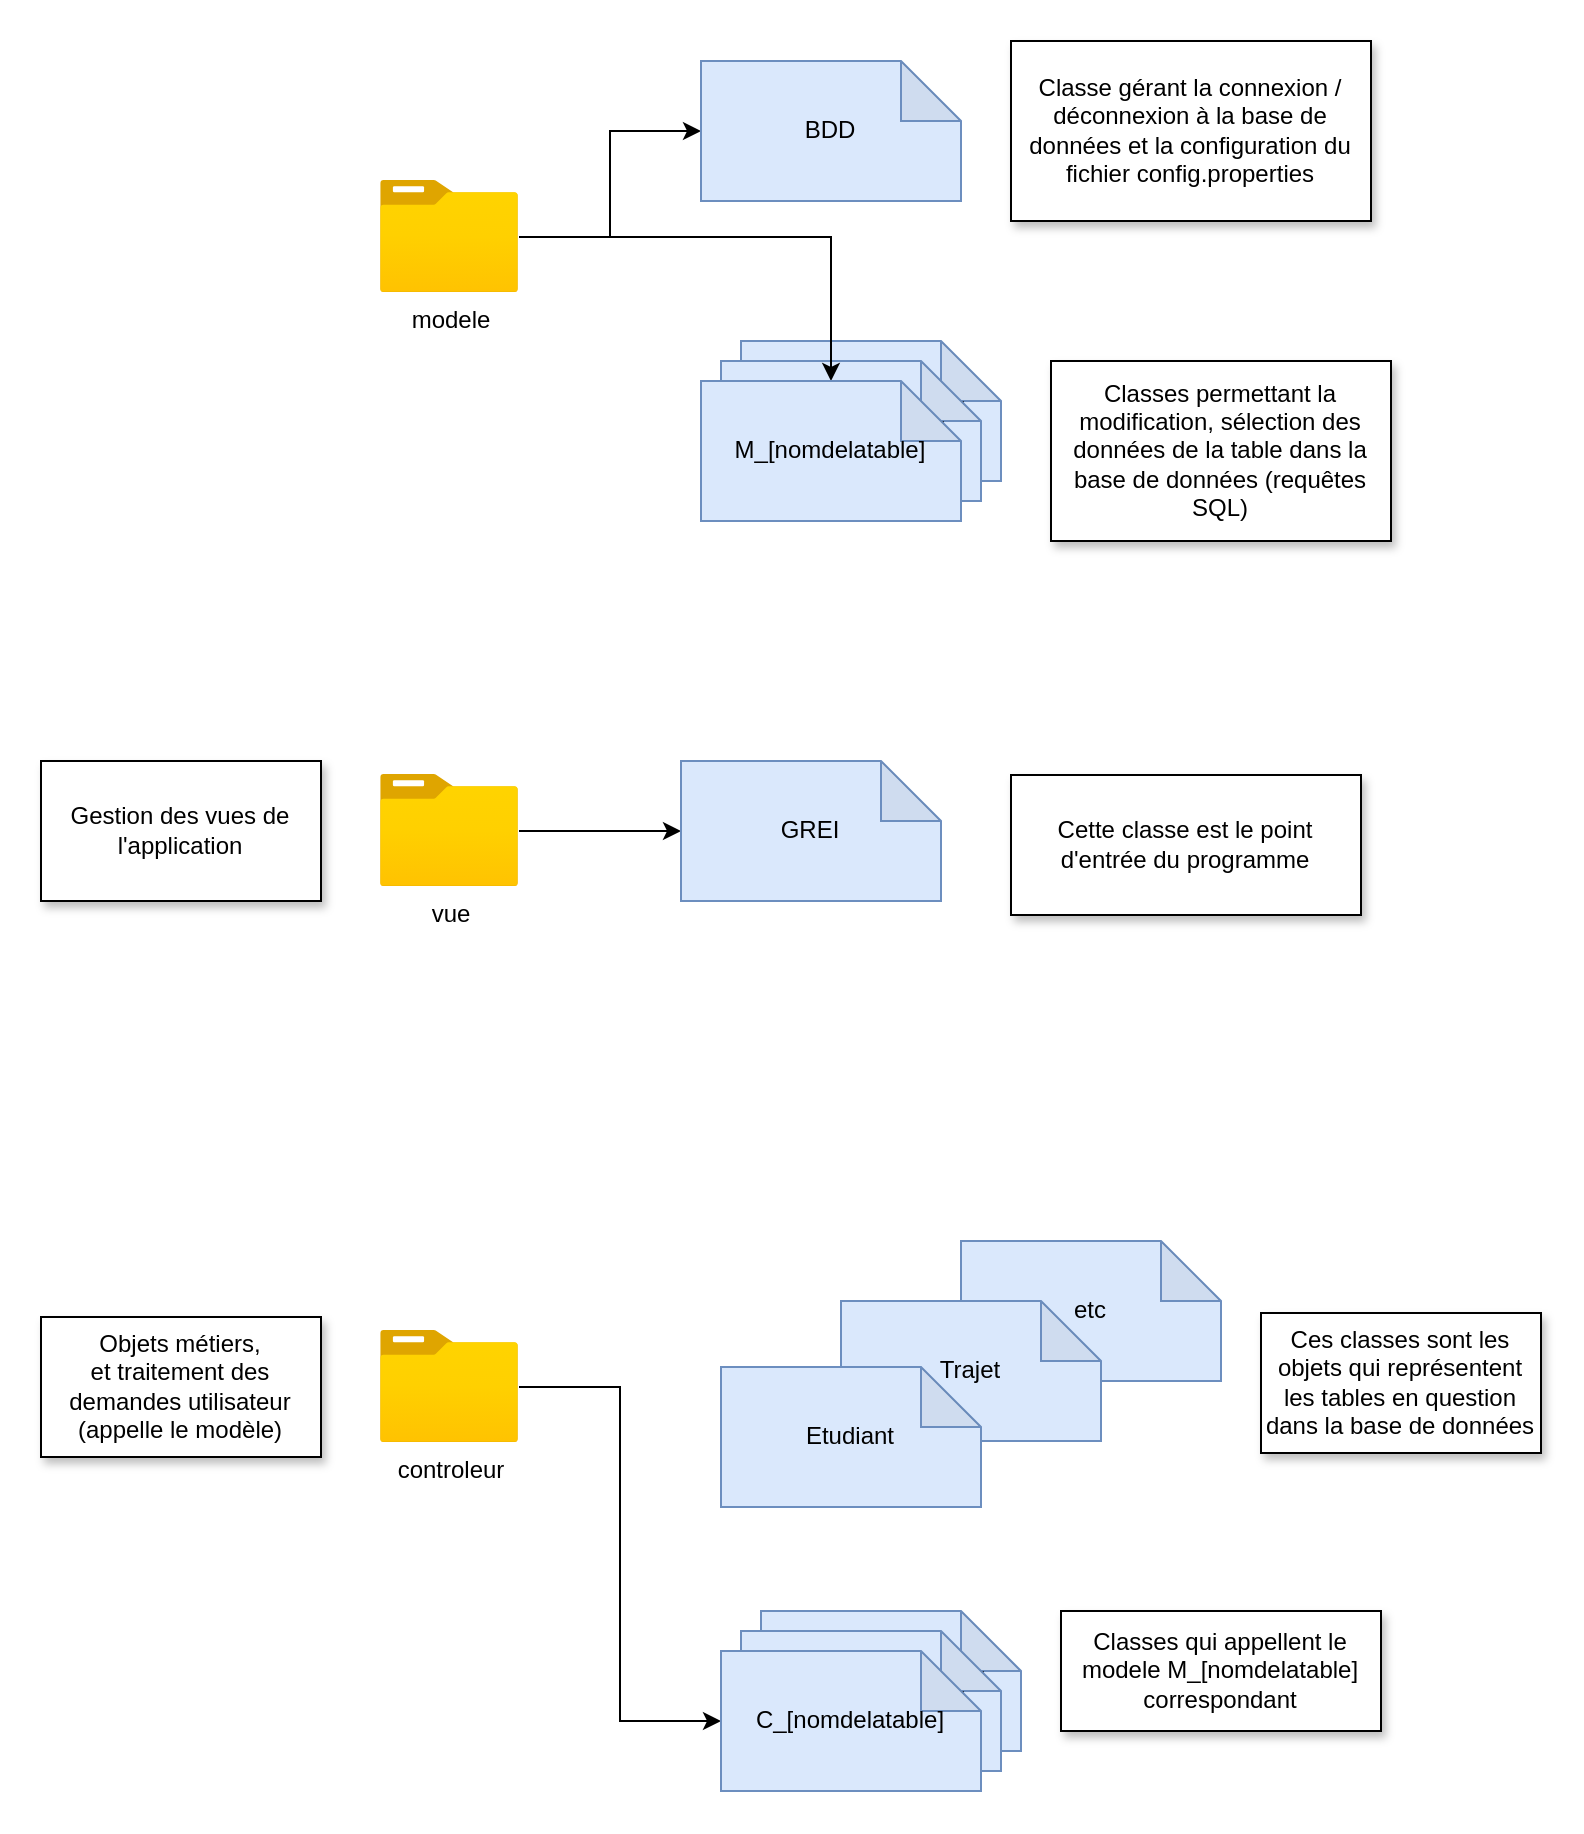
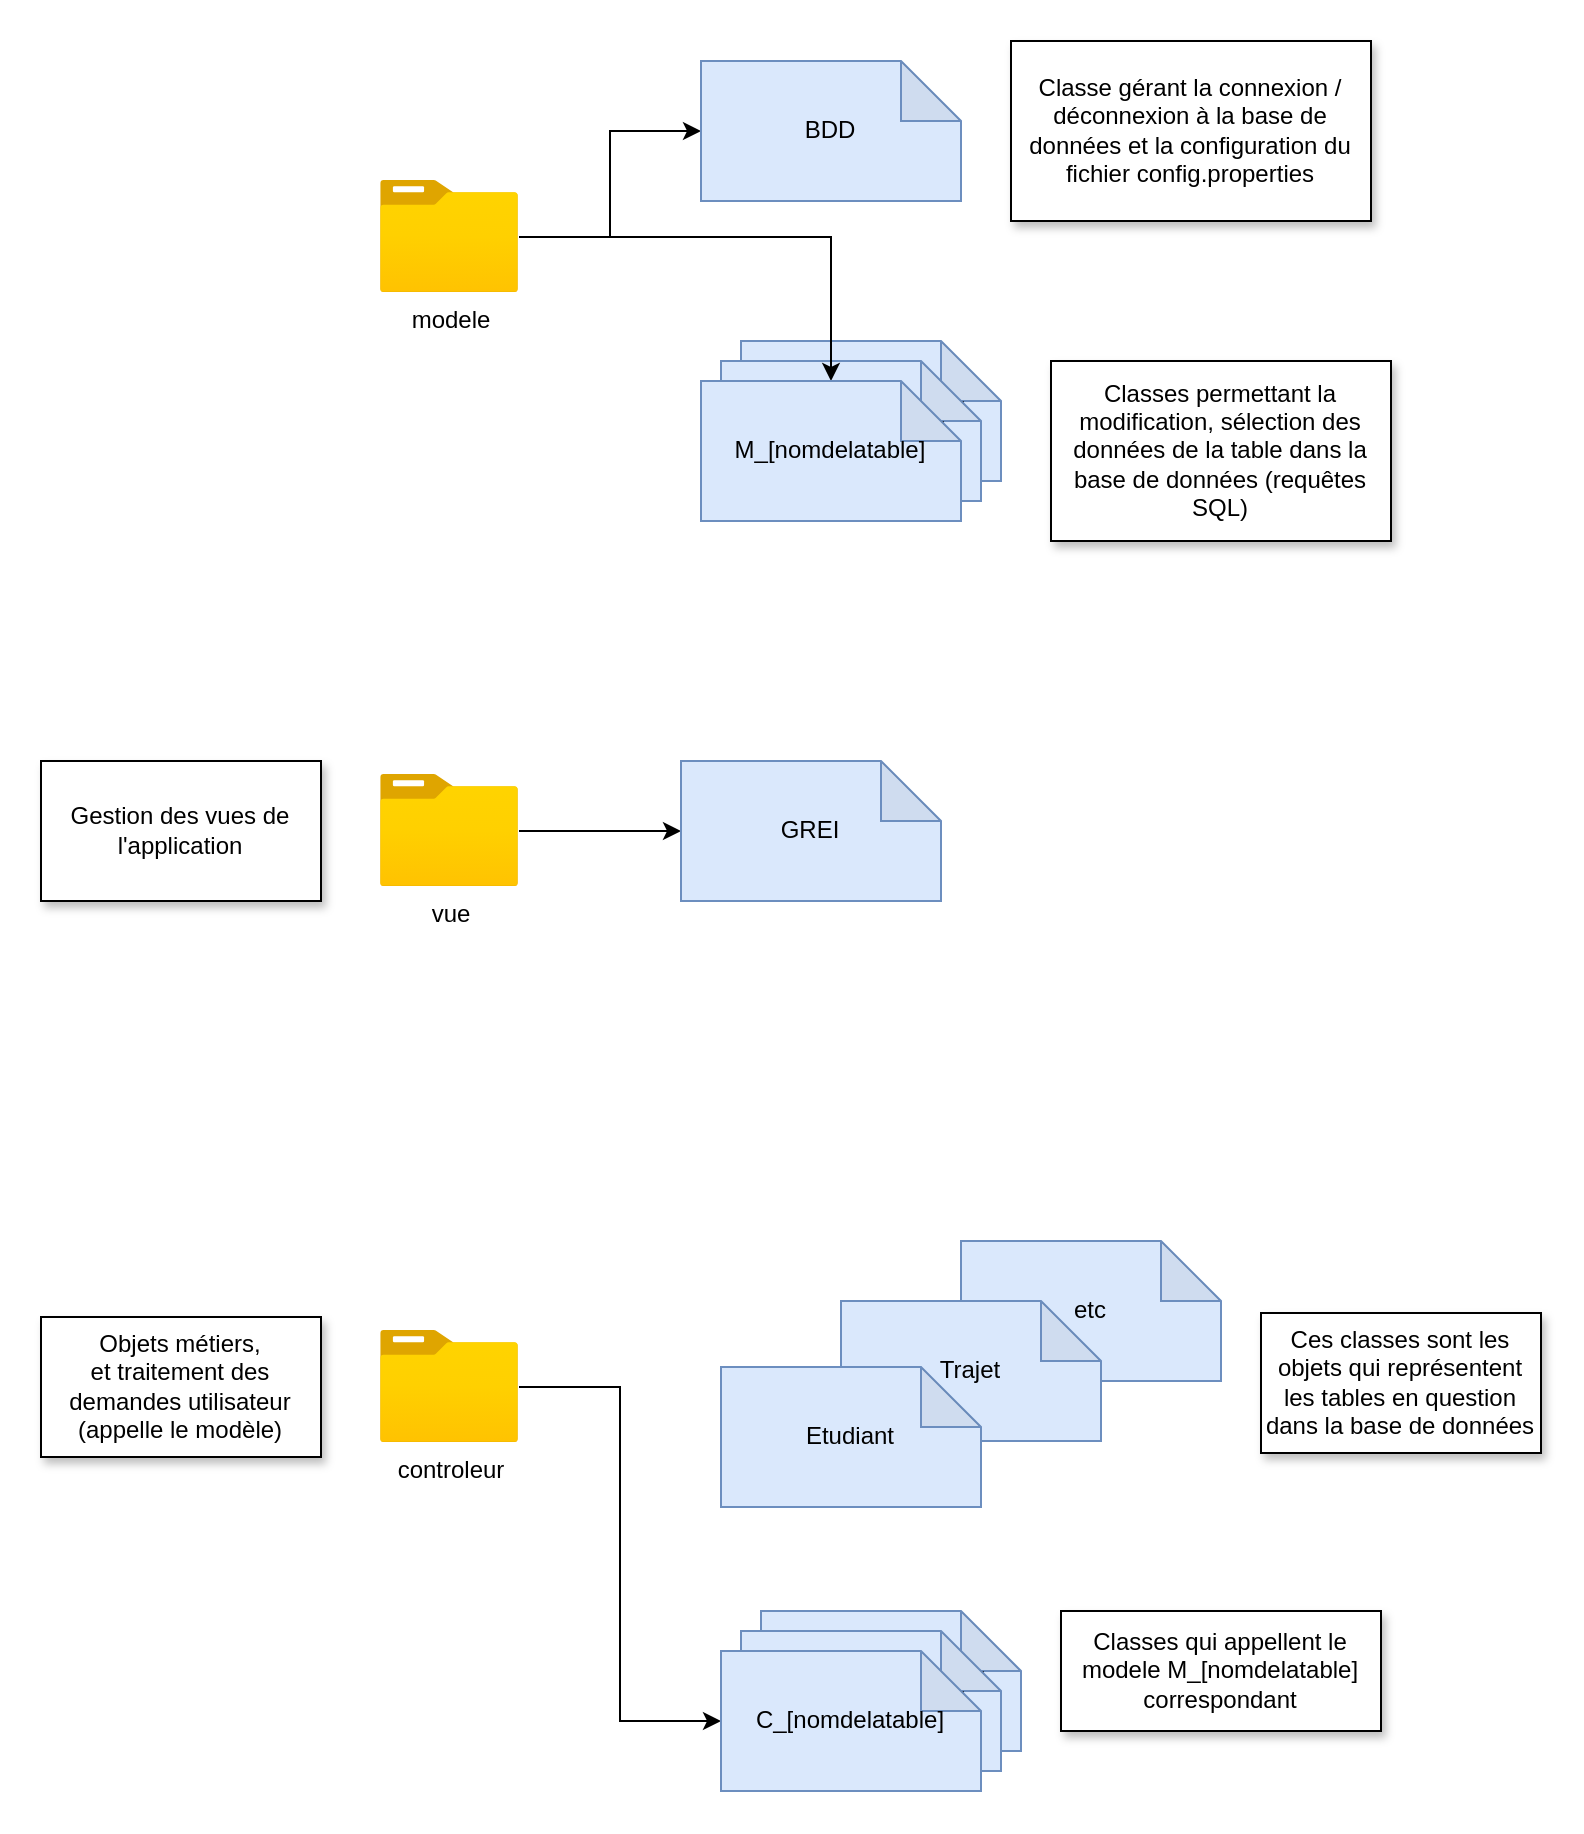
(1186, 845) -> none
